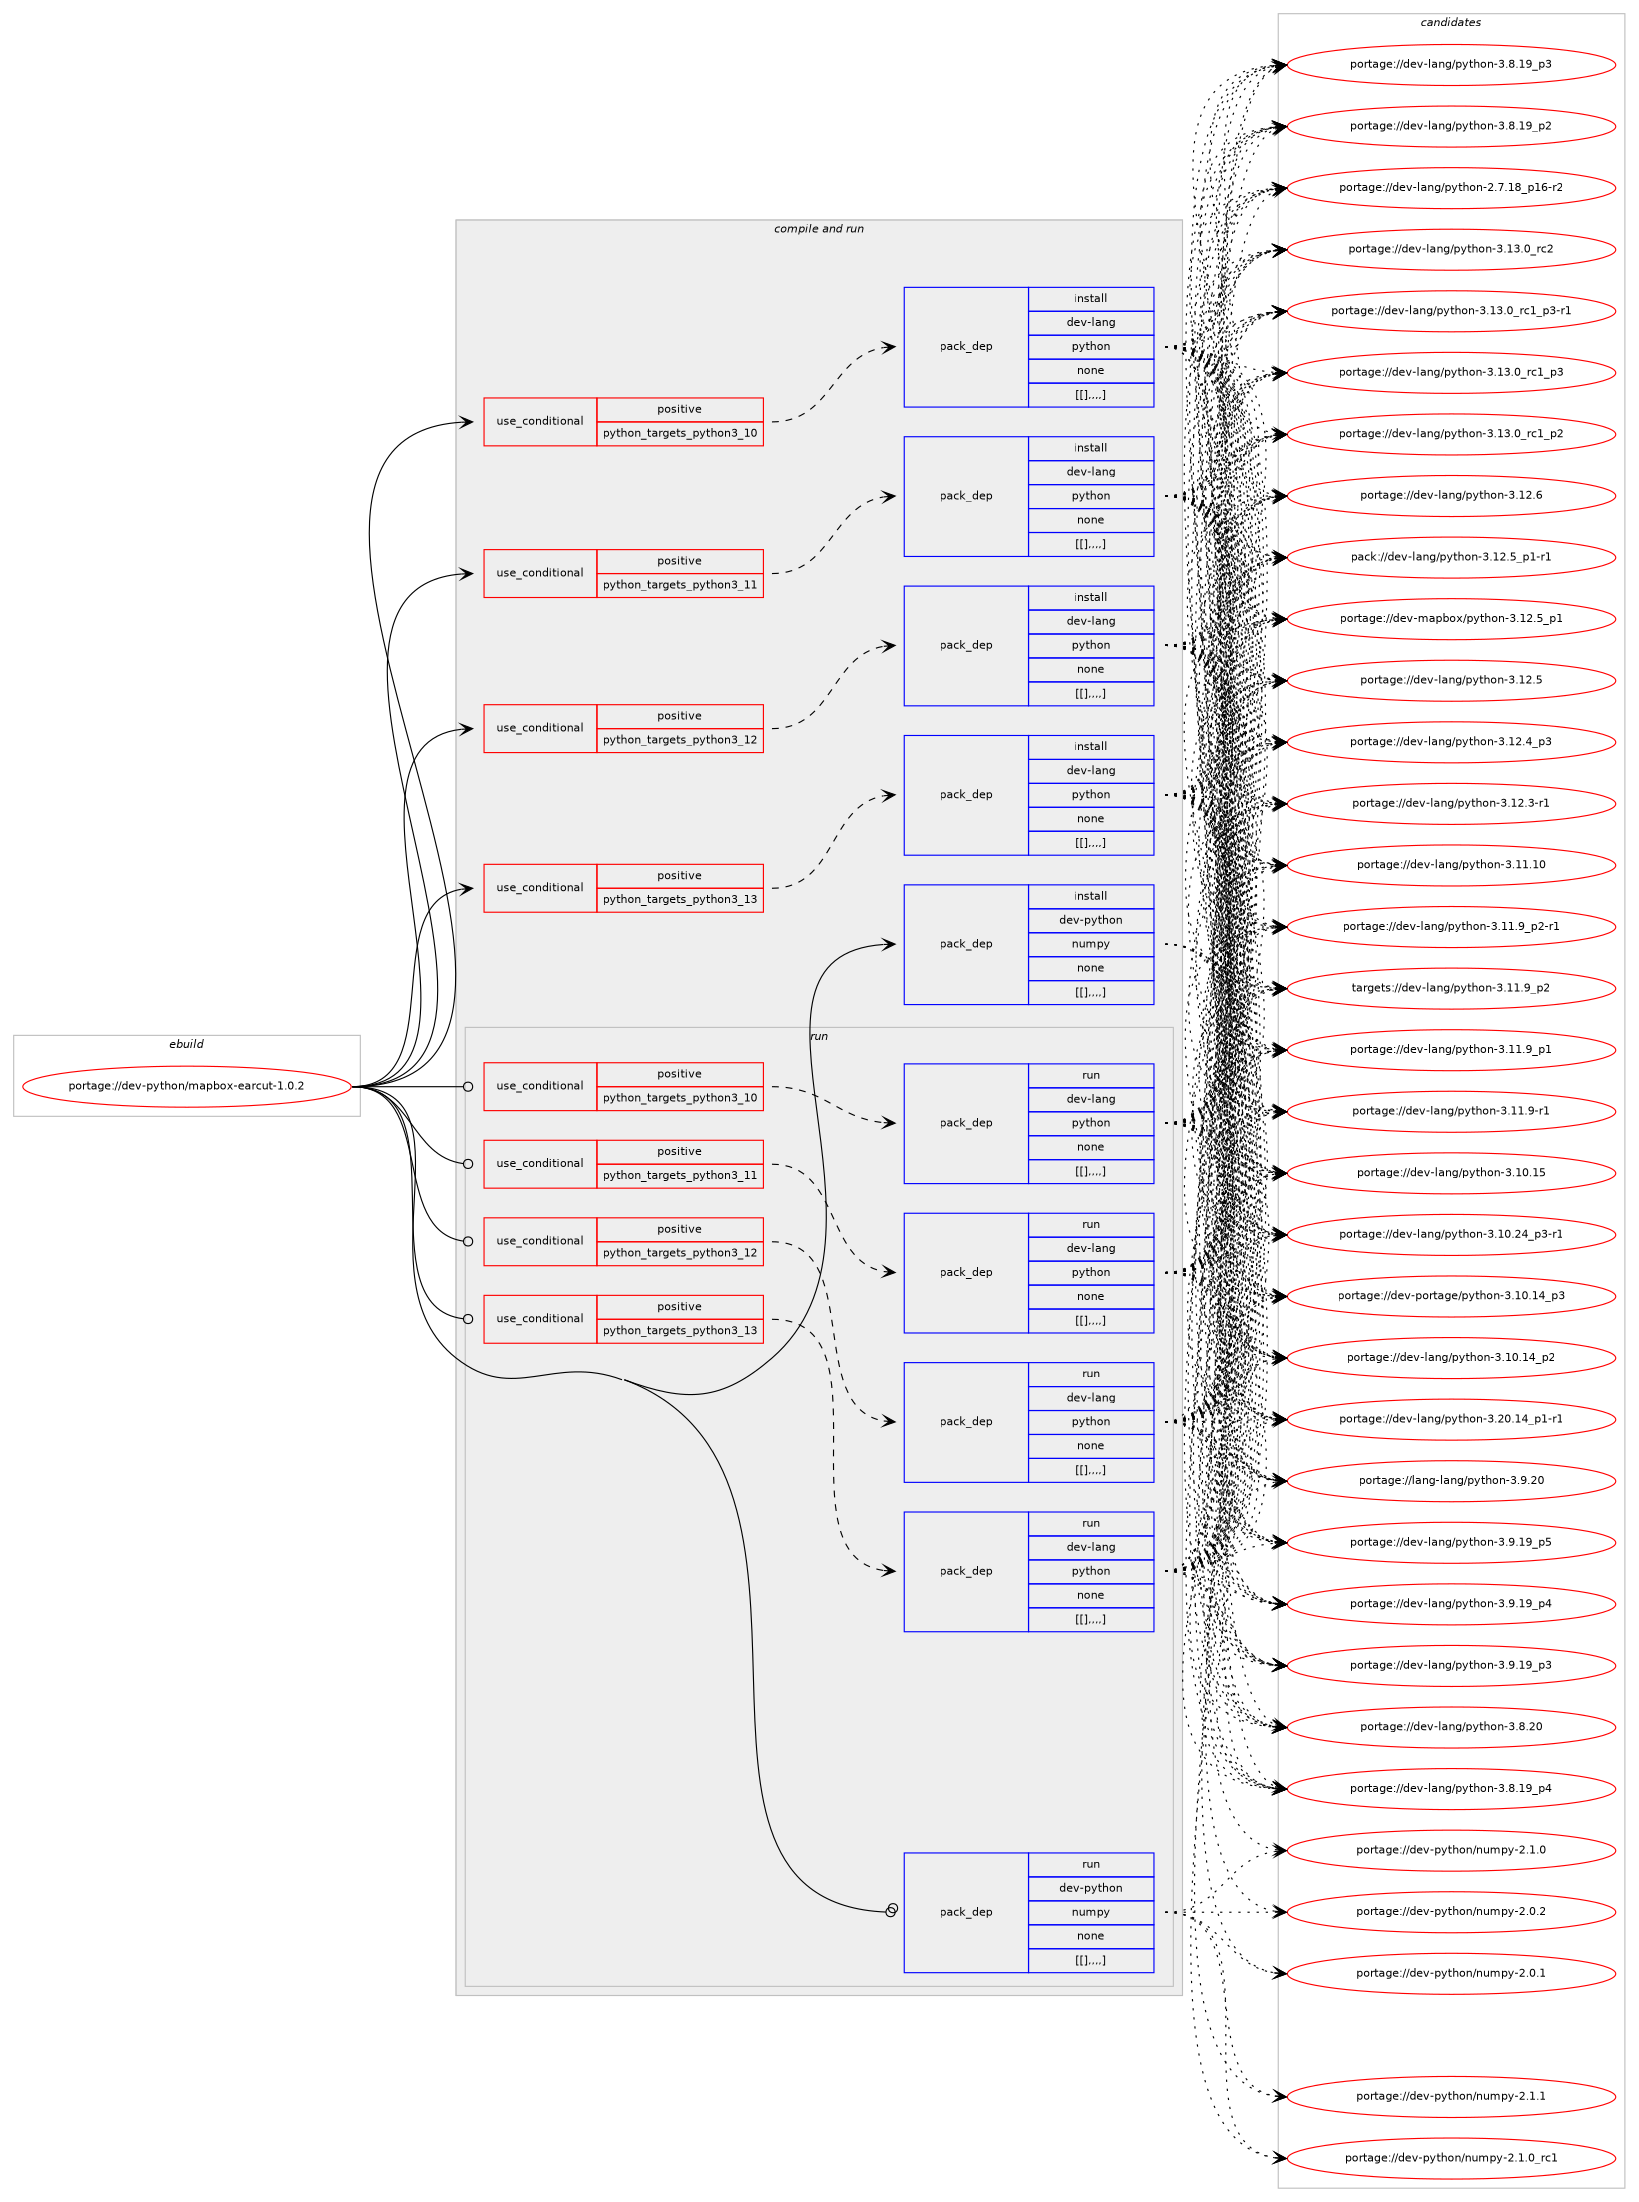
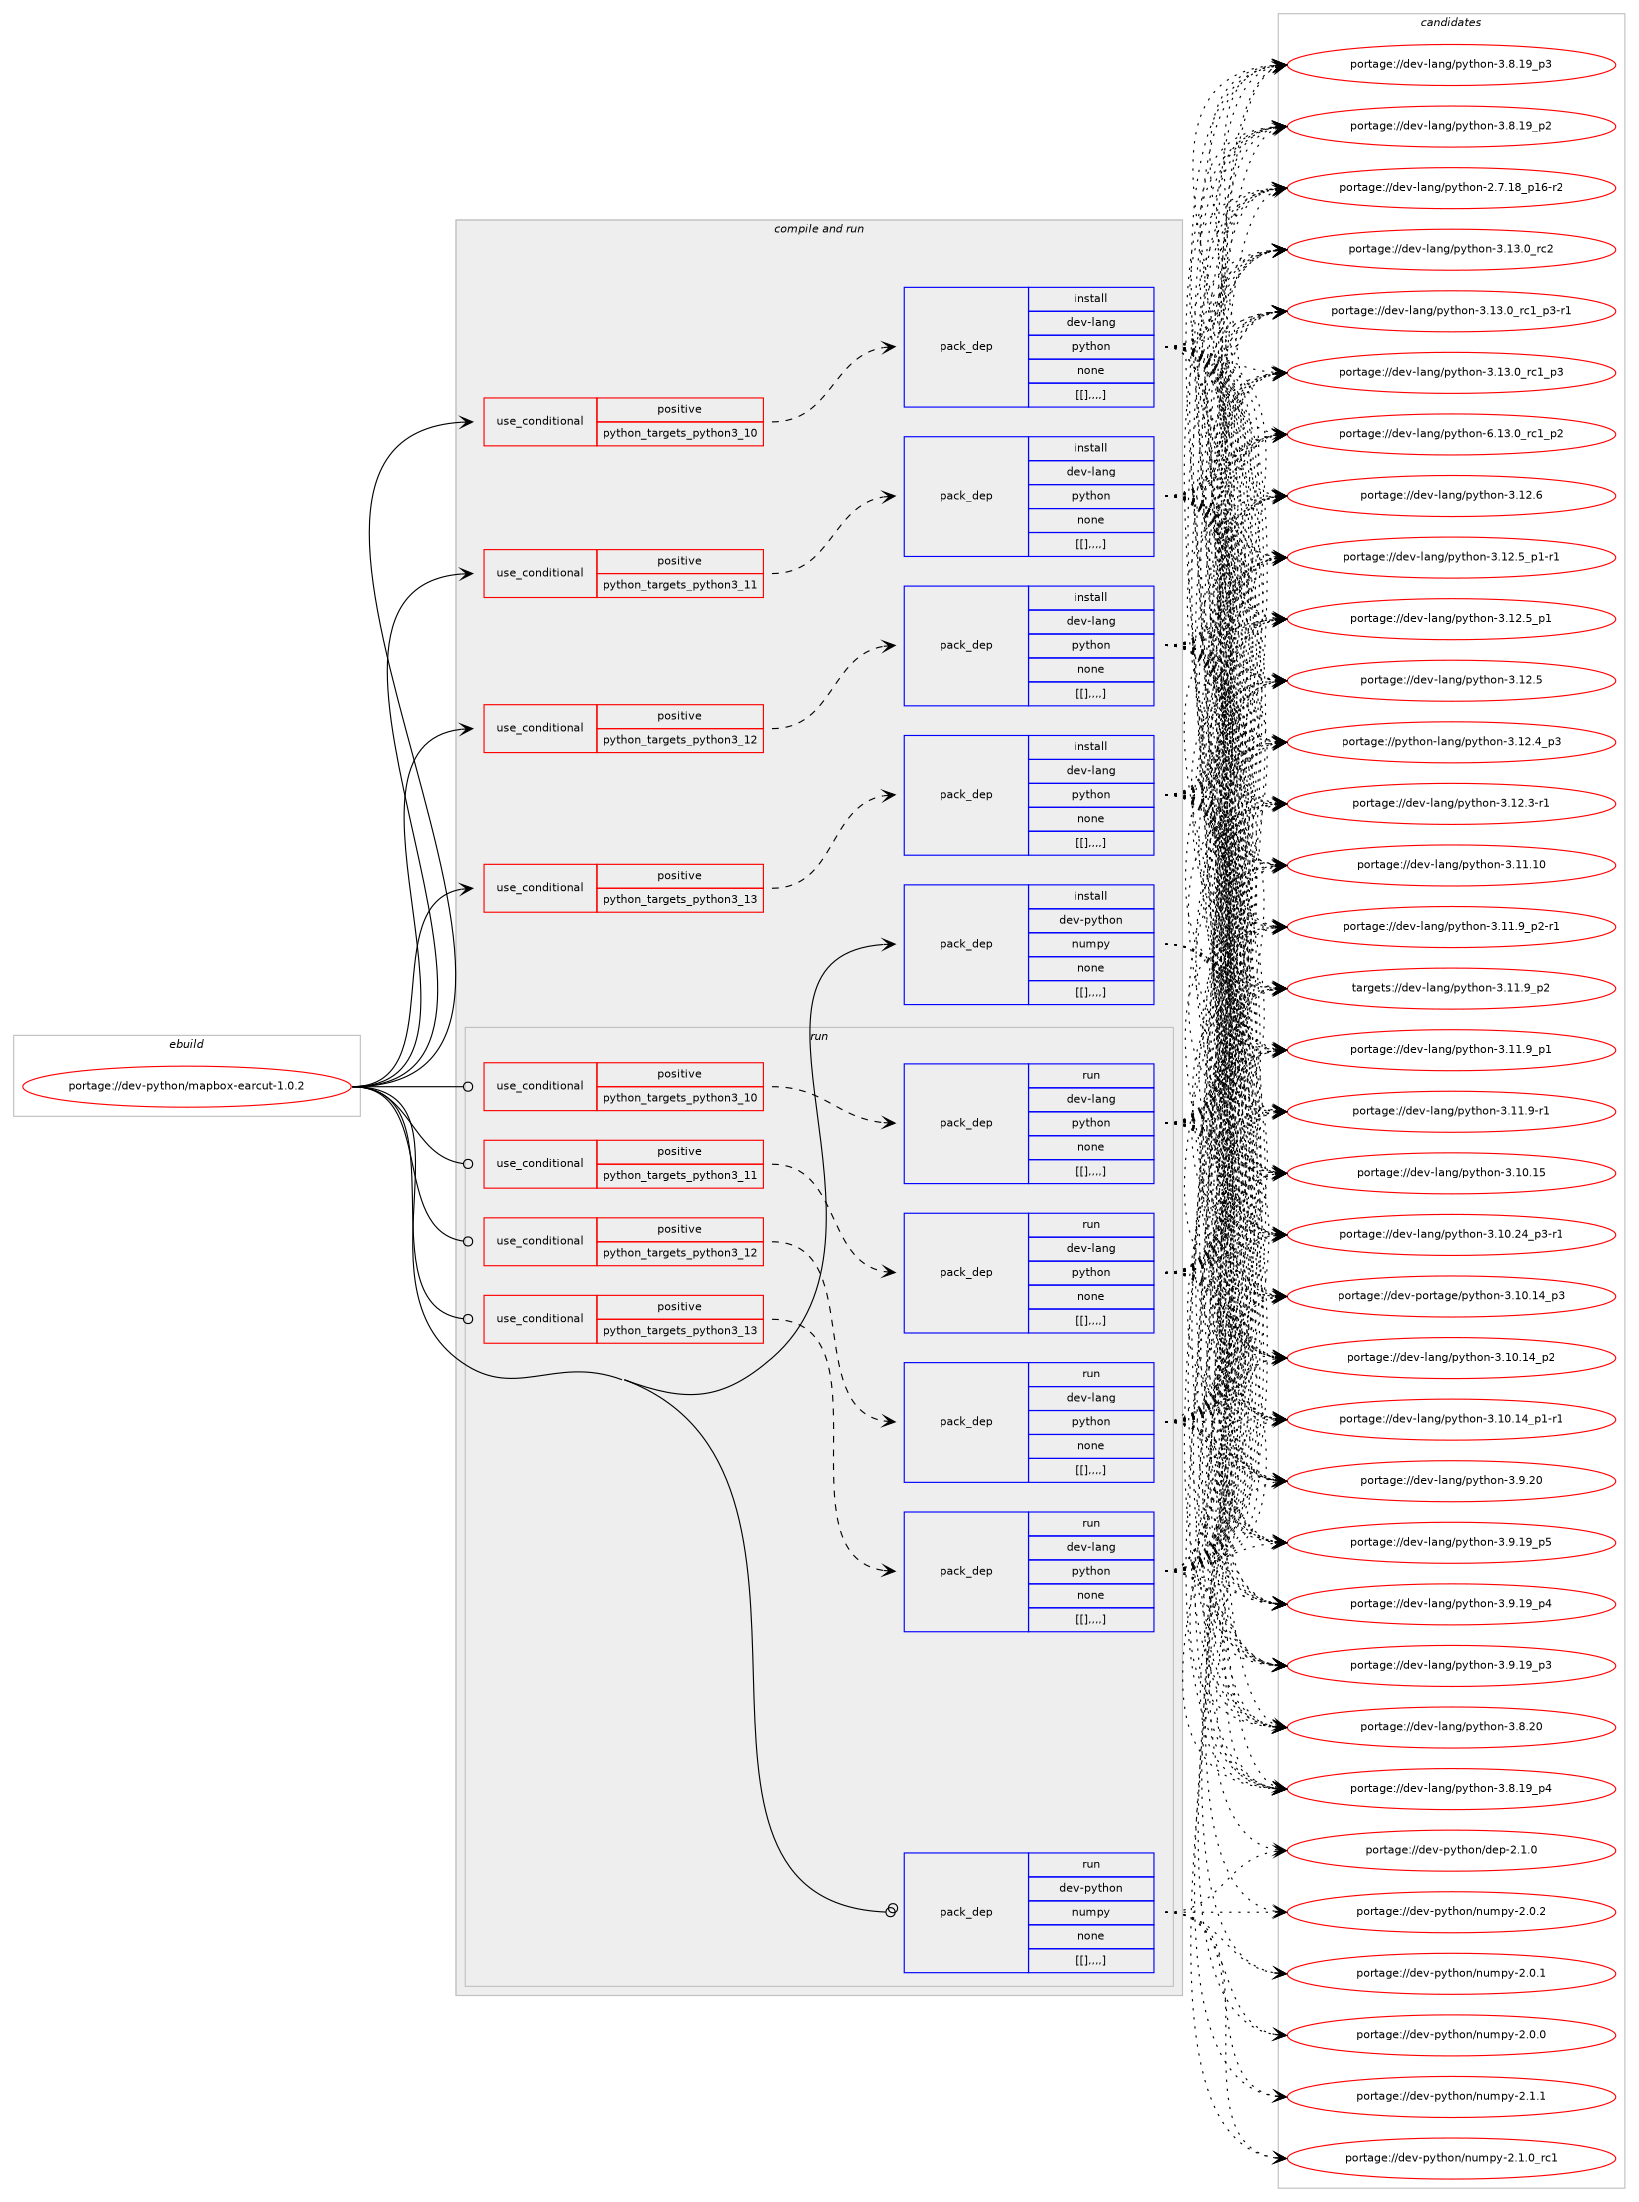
(1452, 434) -> (1452, 434)
(1452, 558) -> (1452, 558)
(1452, 619) -> (1452, 619)
(1452, 742) -> (1452, 742)
(1452, 1420) -> (1452, 1420)
(1452, 1481) -> (1452, 1481)
(1452, 1851) -> (1452, 1851)
none -> (1452, 2035)
